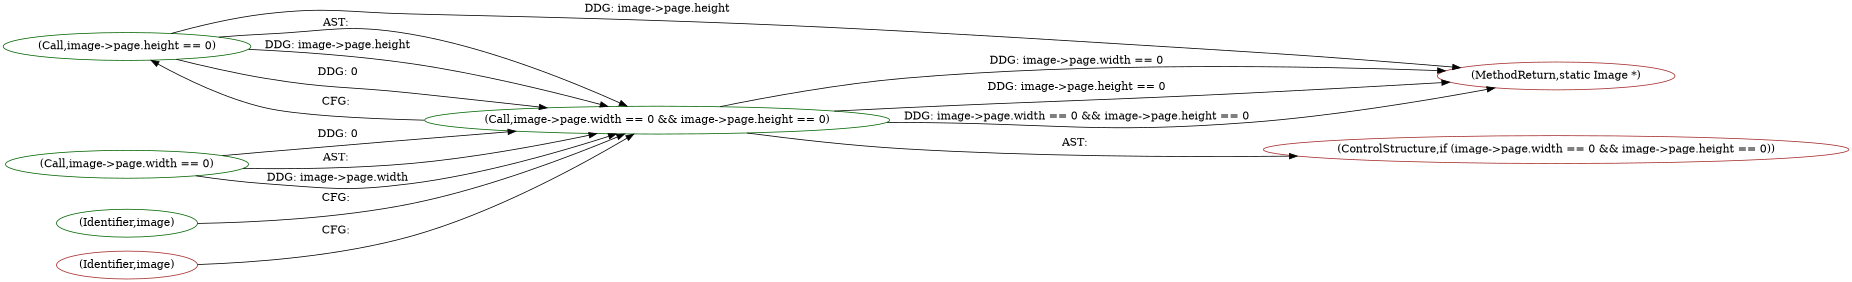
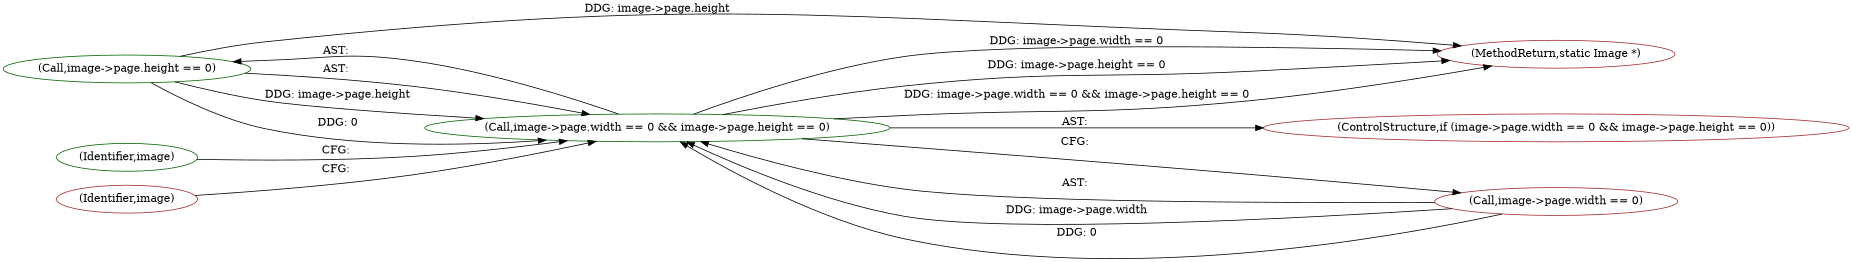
(338, 102) -> (338, 51)
(127, 164) -> (1556, 201)
none -> (1128, 164)
